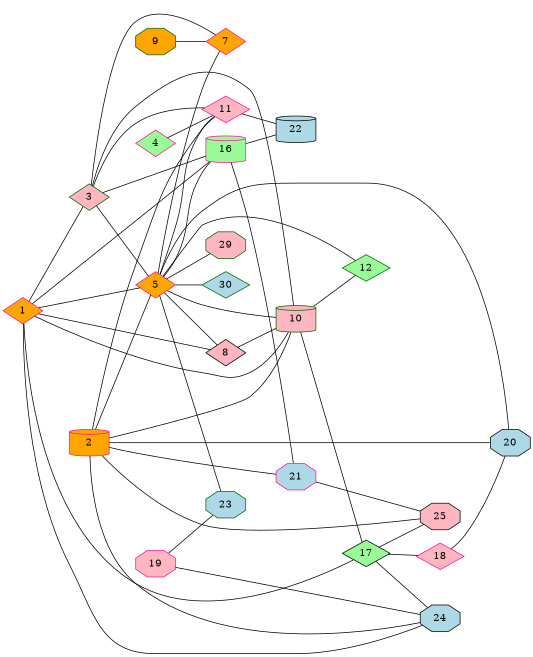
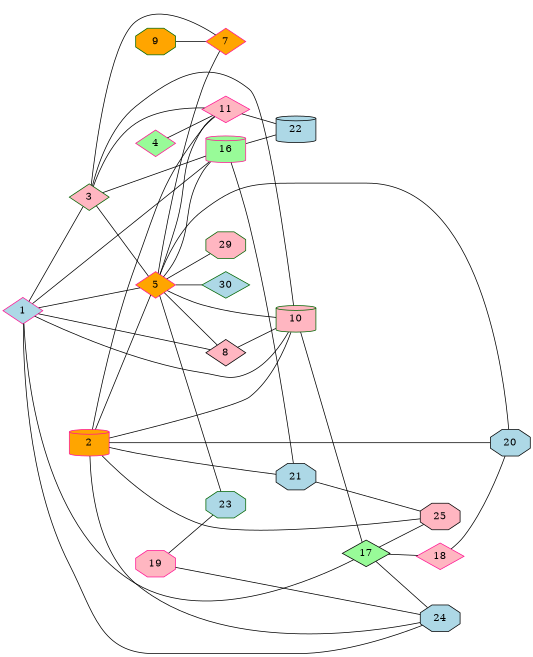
(366, 268) -> none
(23, 311) -> (23, 311)
(296, 477) -> (296, 477)
